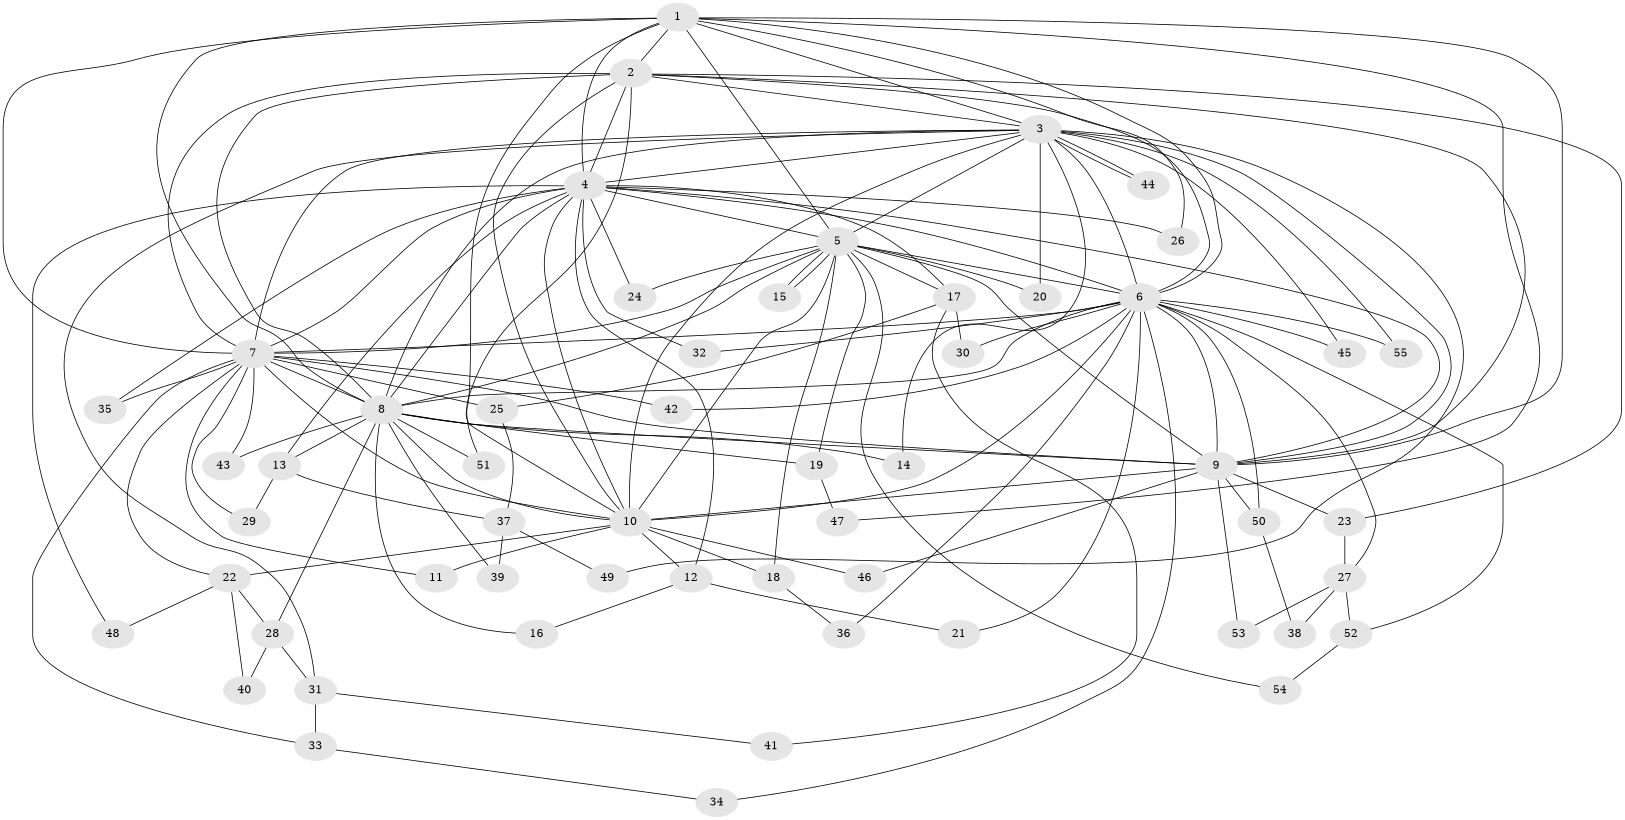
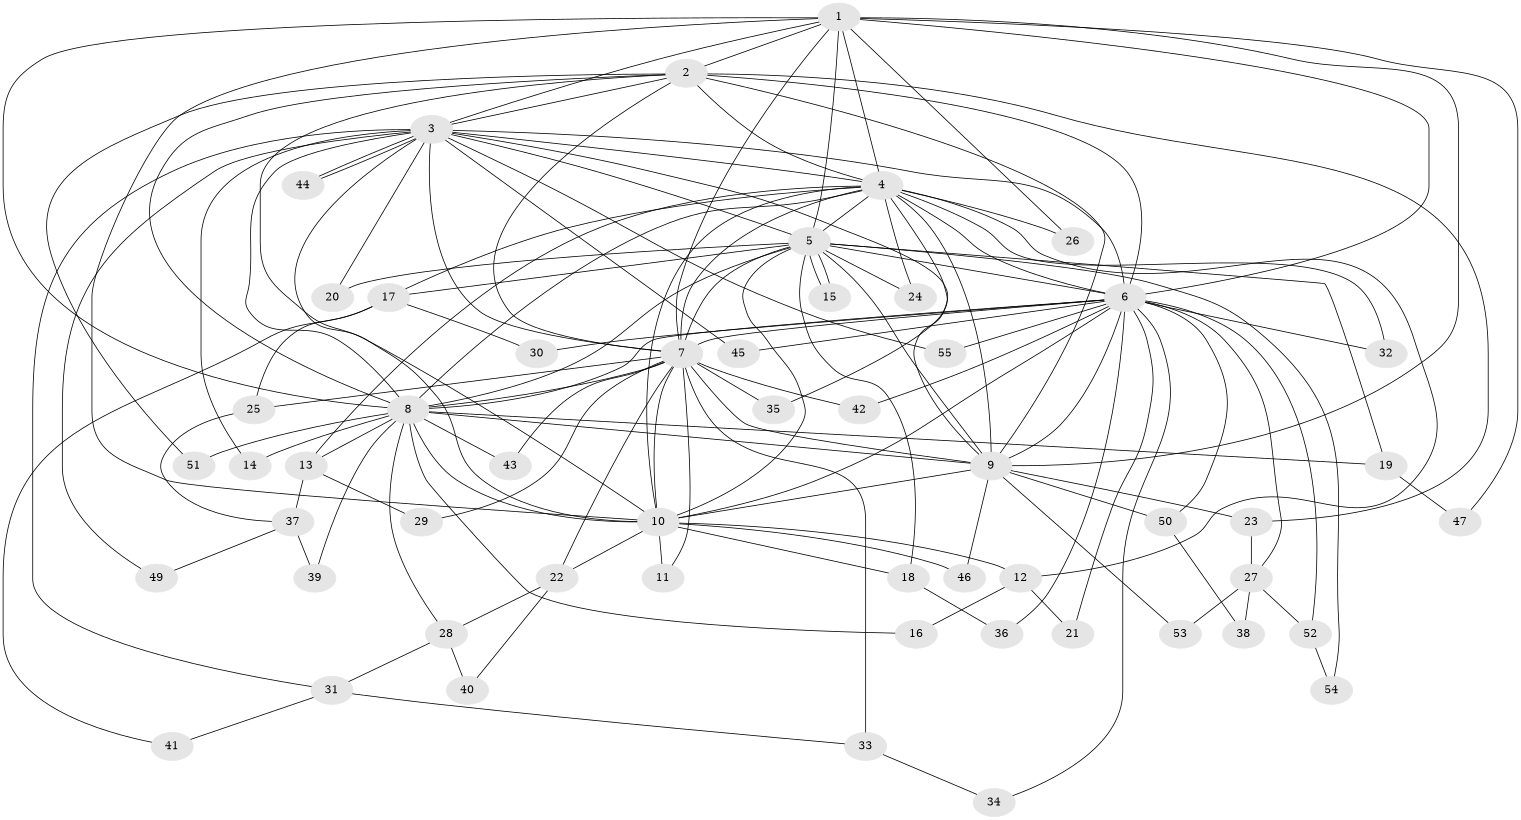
(113, 634) -> none
